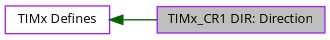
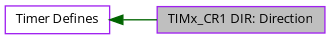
(57, 20) -> (57, 20)
